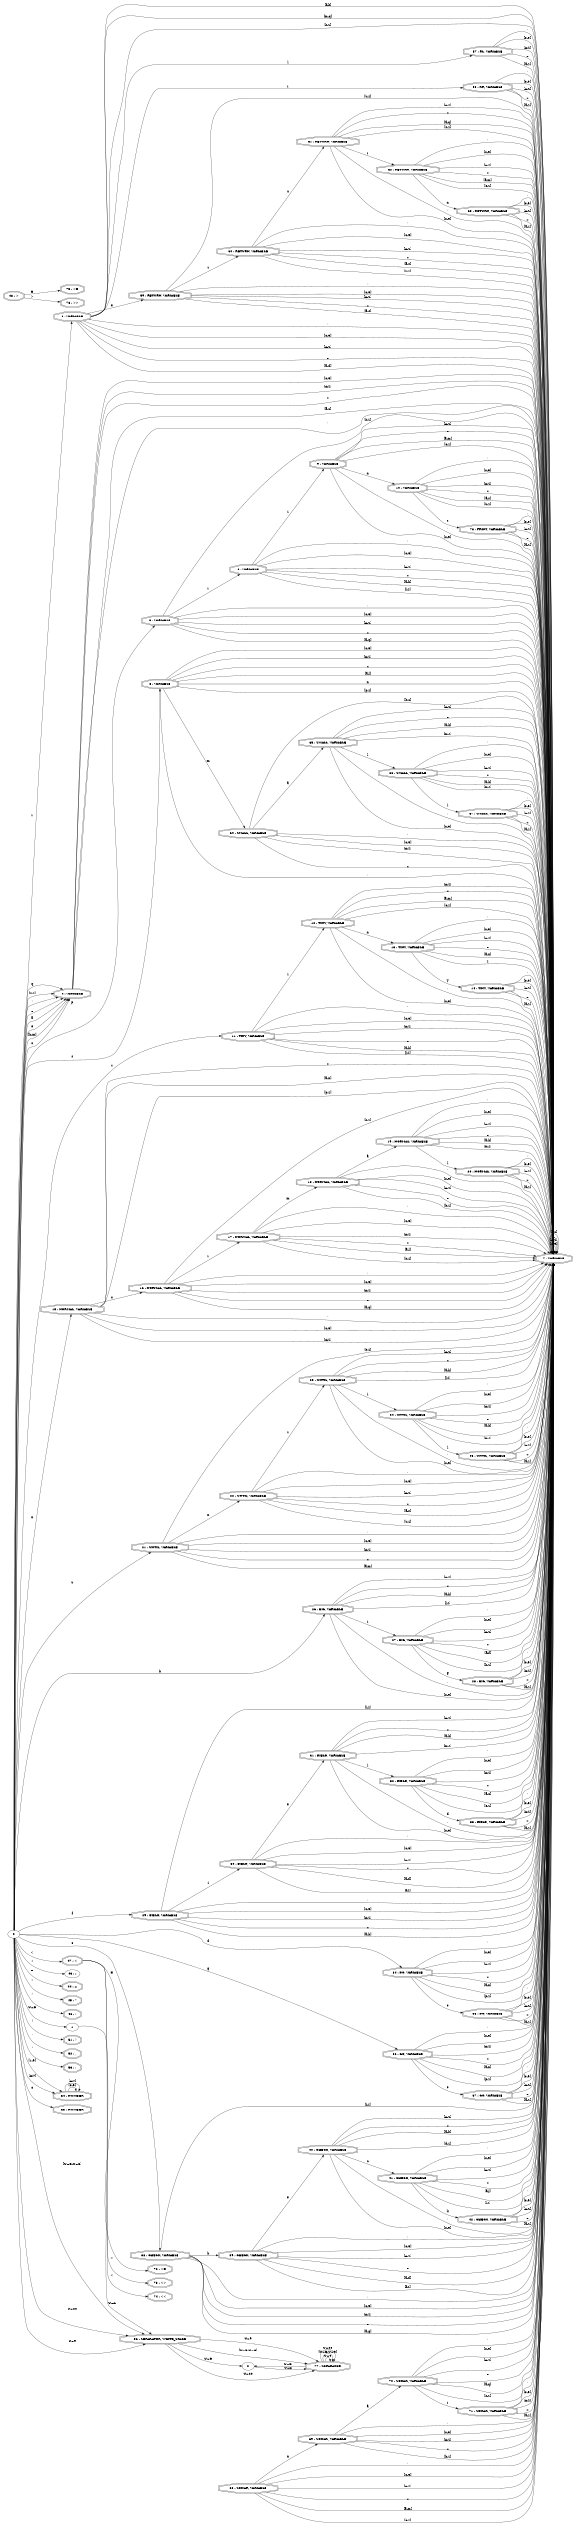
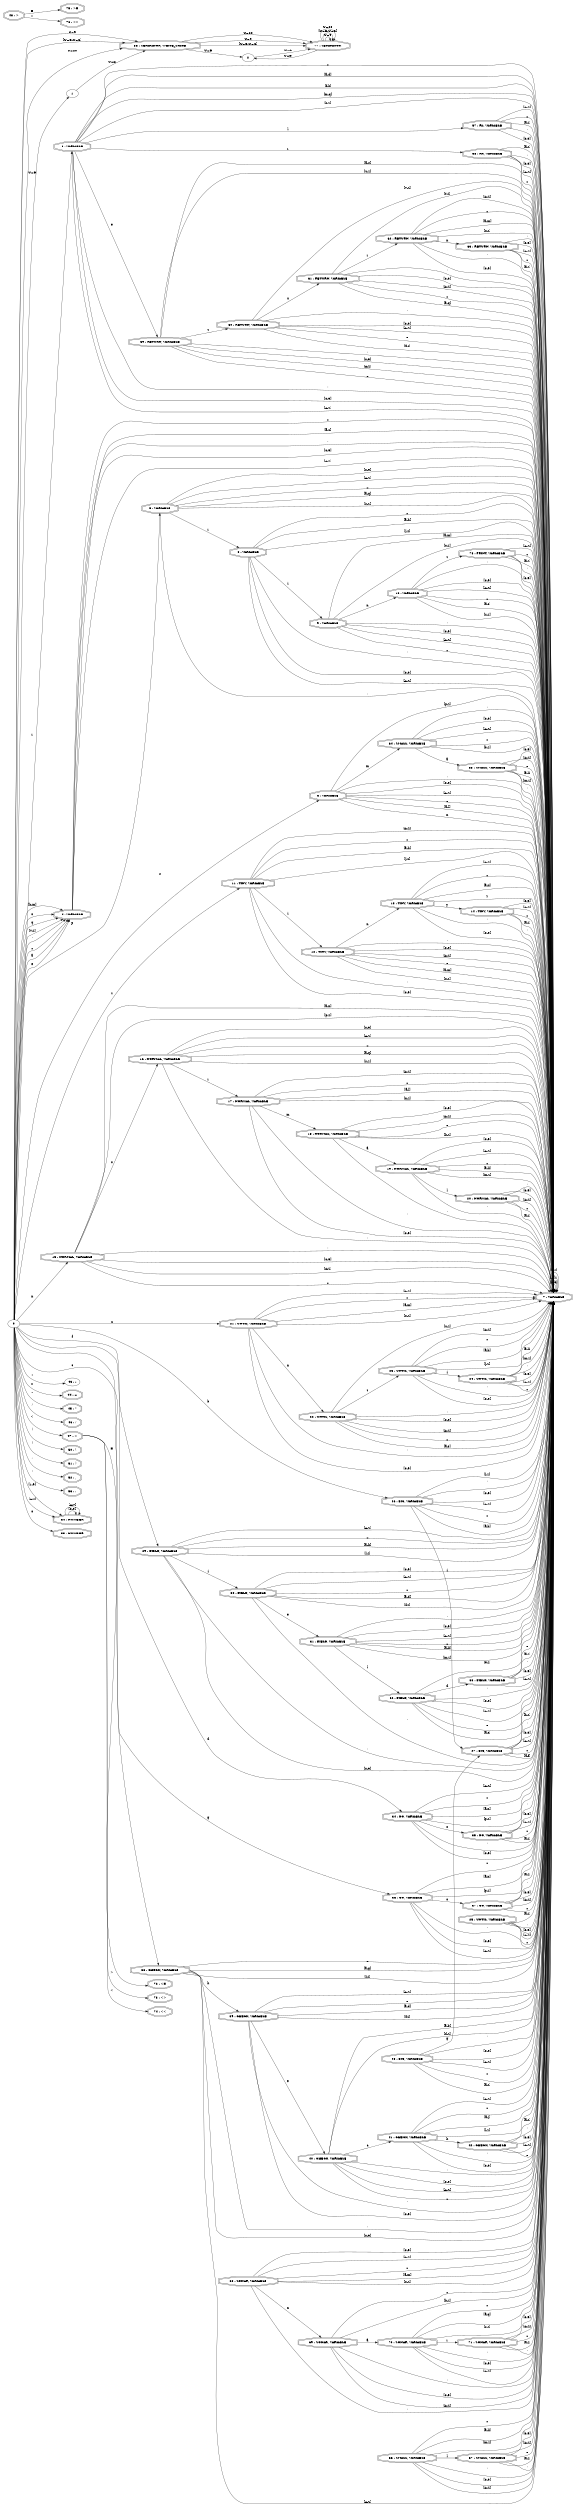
(367, 757) -> none
(433, 1440) -> none
none -> (72, 1450)
(432, 1667) -> (454, 1912)
